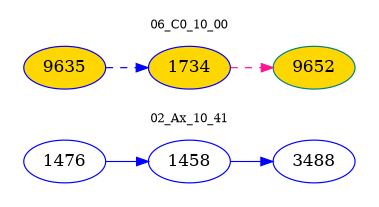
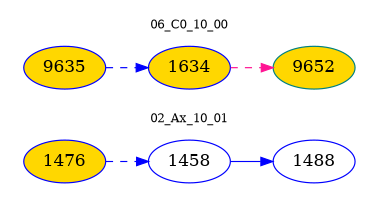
(189, 68) -> (189, 68)
(189, 119) -> (189, 119)
(65, 162) -> (65, 162)
(121, 162) -> (121, 162)
(314, 162) -> (314, 162)
